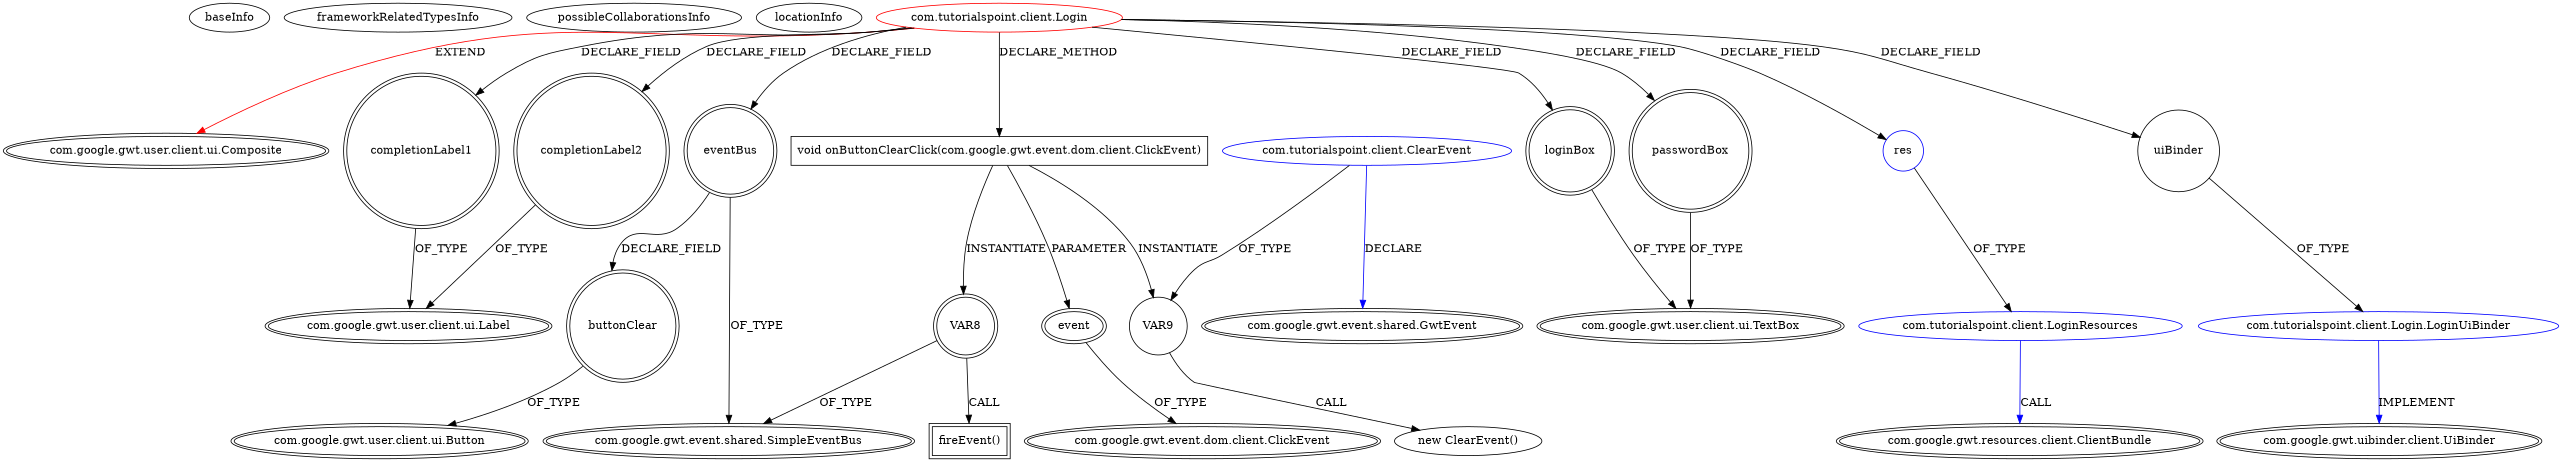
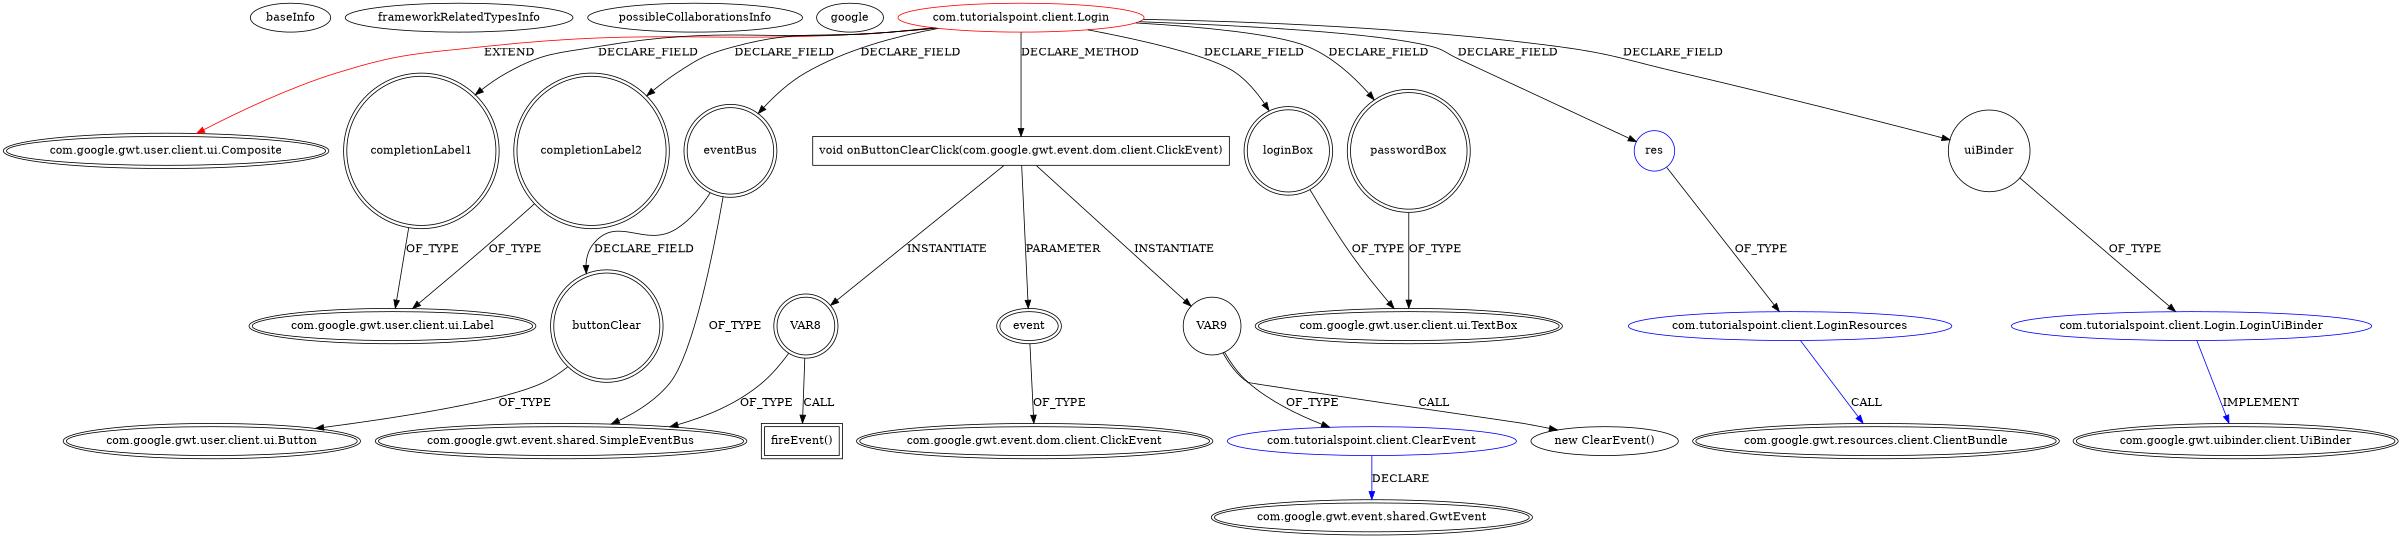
(809, 18) -> (850, 18)
(1261, 229) -> (1267, 396)
